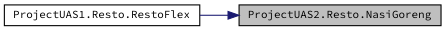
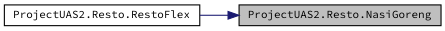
(102, 15) -> (102, 15)
